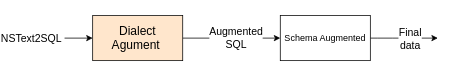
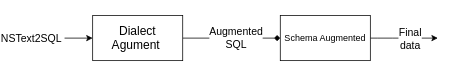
(138, 38) -> (138, 38)
(273, 38) -> (273, 38)
